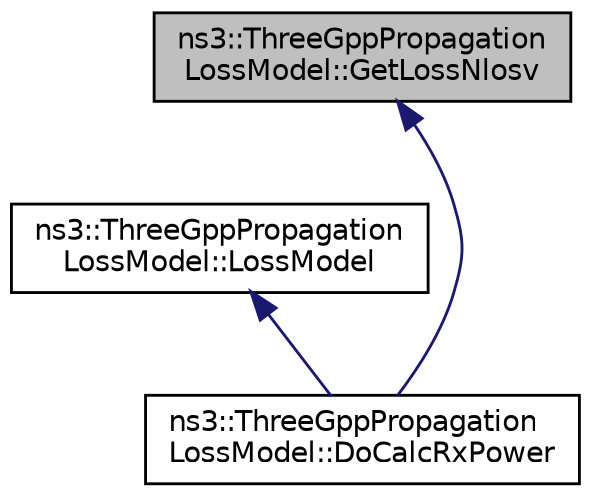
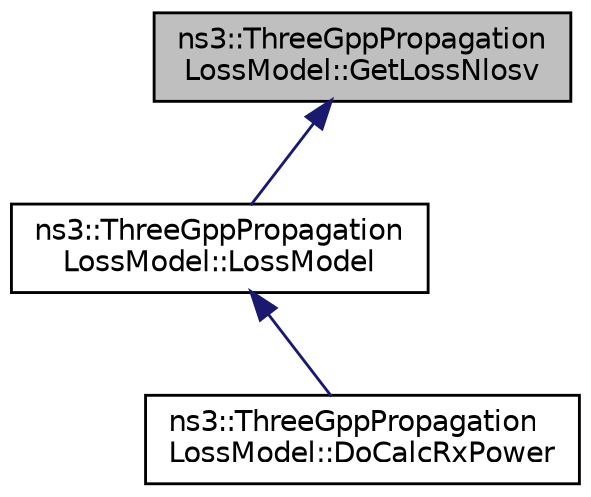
(461, 263) -> (282, 164)
